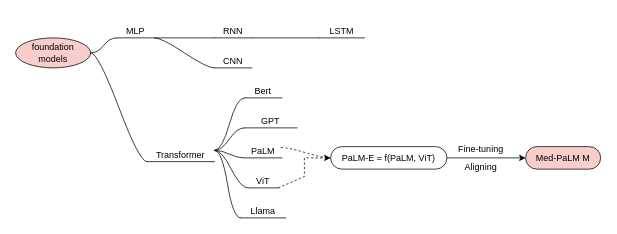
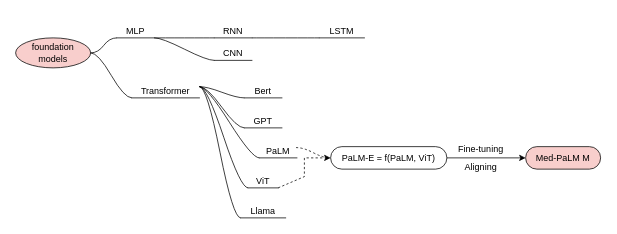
(233, 57) -> (233, 53)
(270, 117) -> (263, 117)
(263, 147) -> (278, 147)
(180, 150) -> (165, 87)
